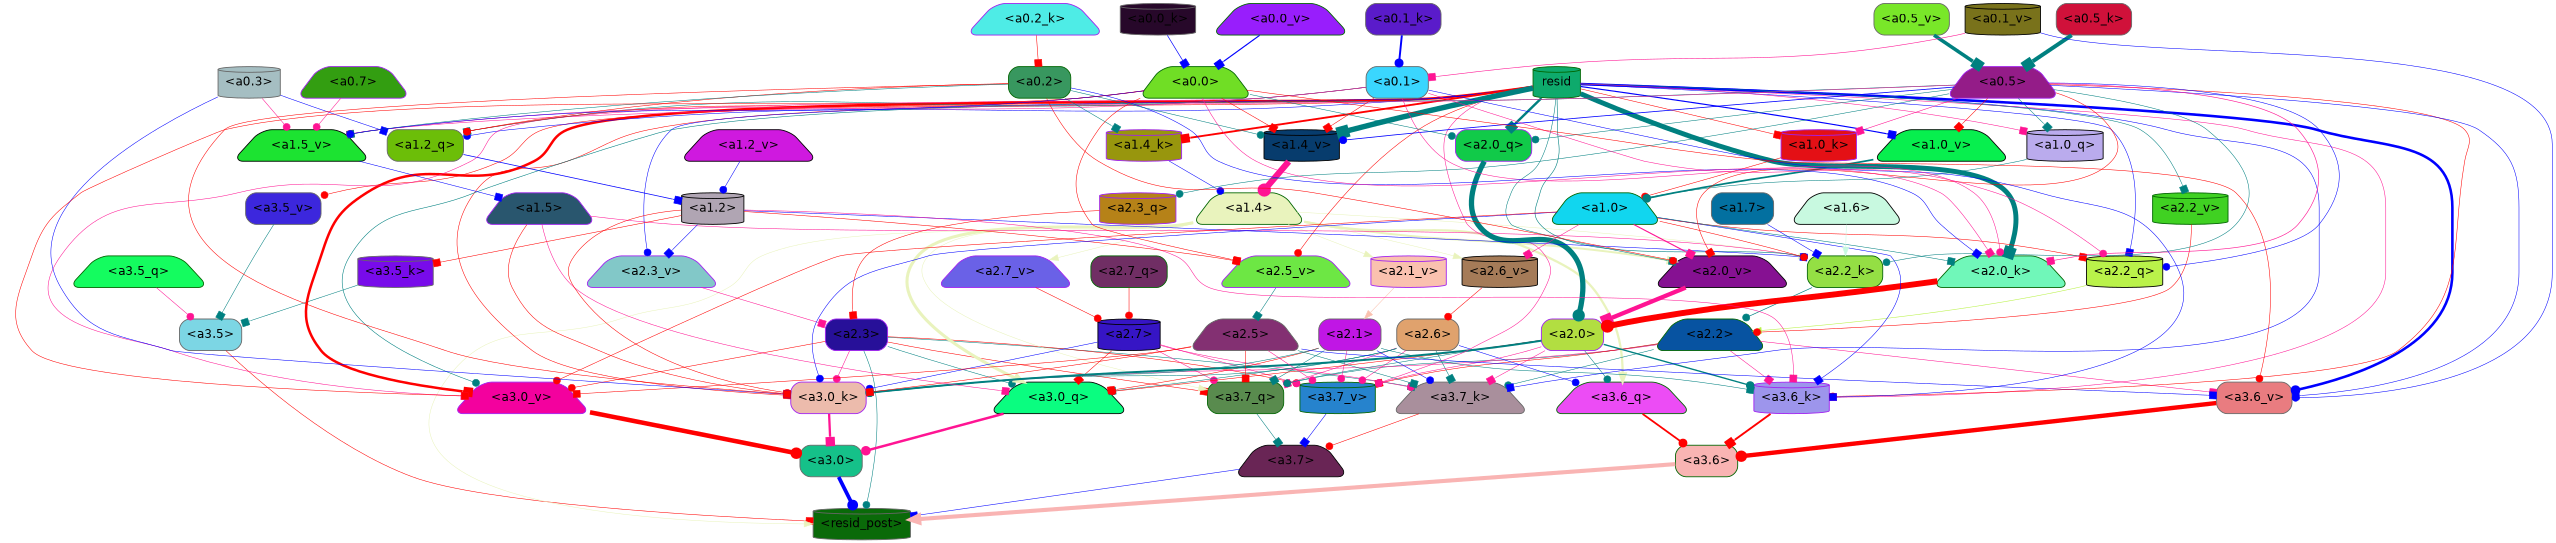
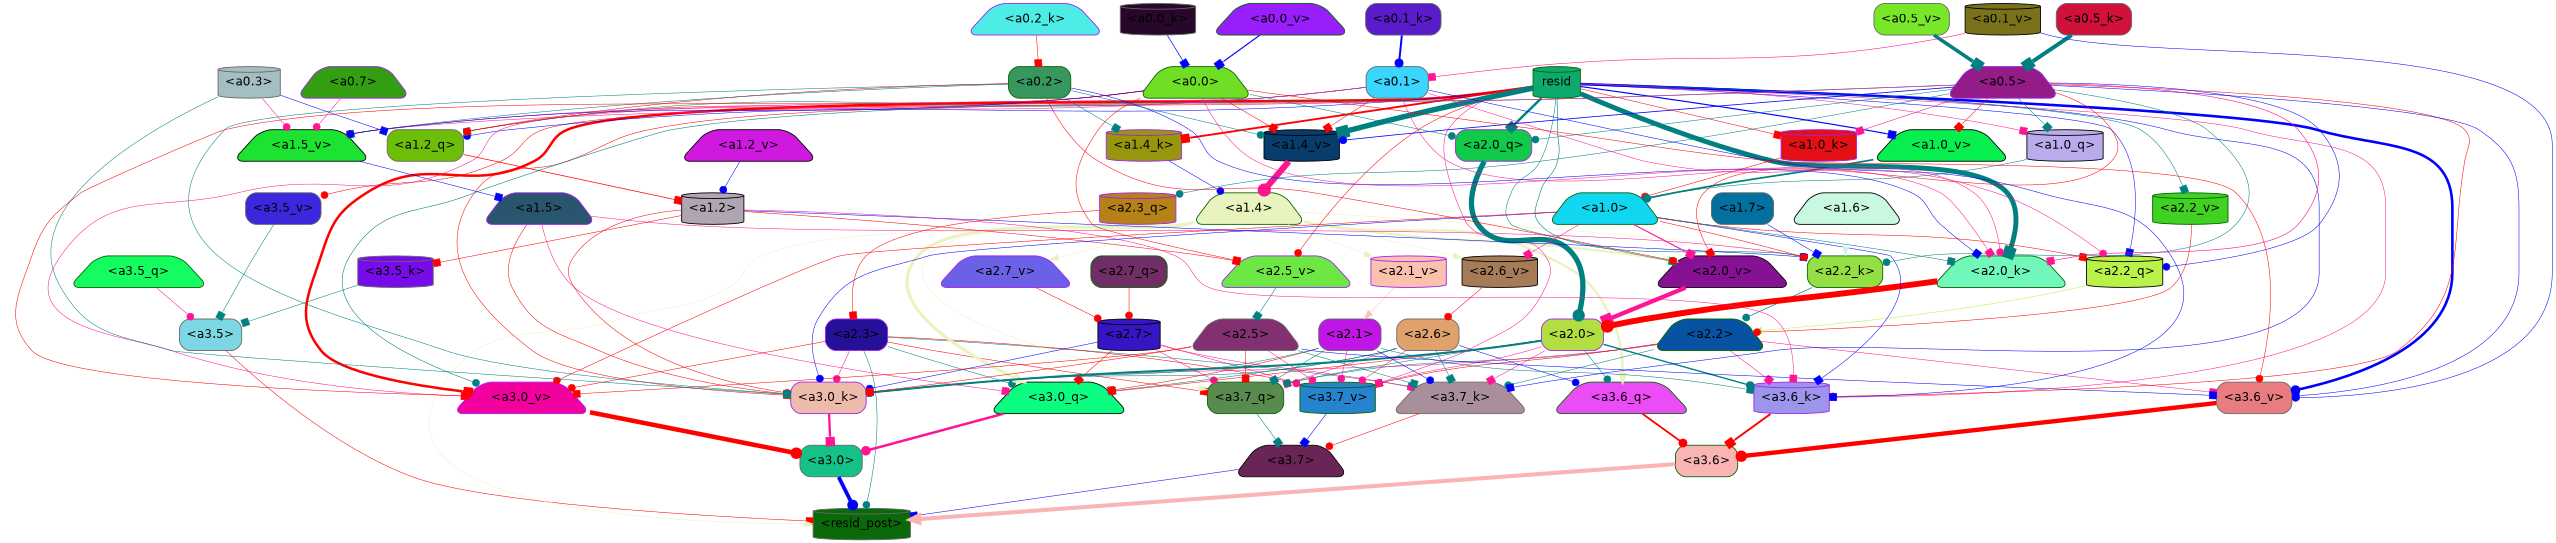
(219, 139) -> (219, 139)
(568, 177) -> (568, 177)
(651, 272) -> none
(274, 359) -> (274, 359)
